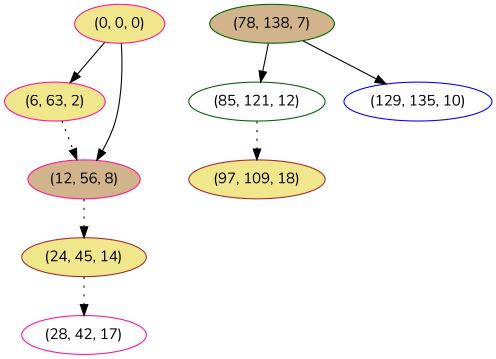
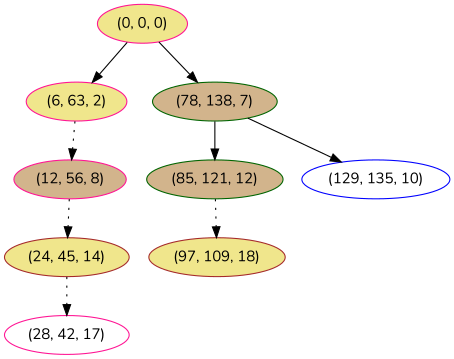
(120, 99) -> (174, 58)
(257, 102) -> (215, 179)
